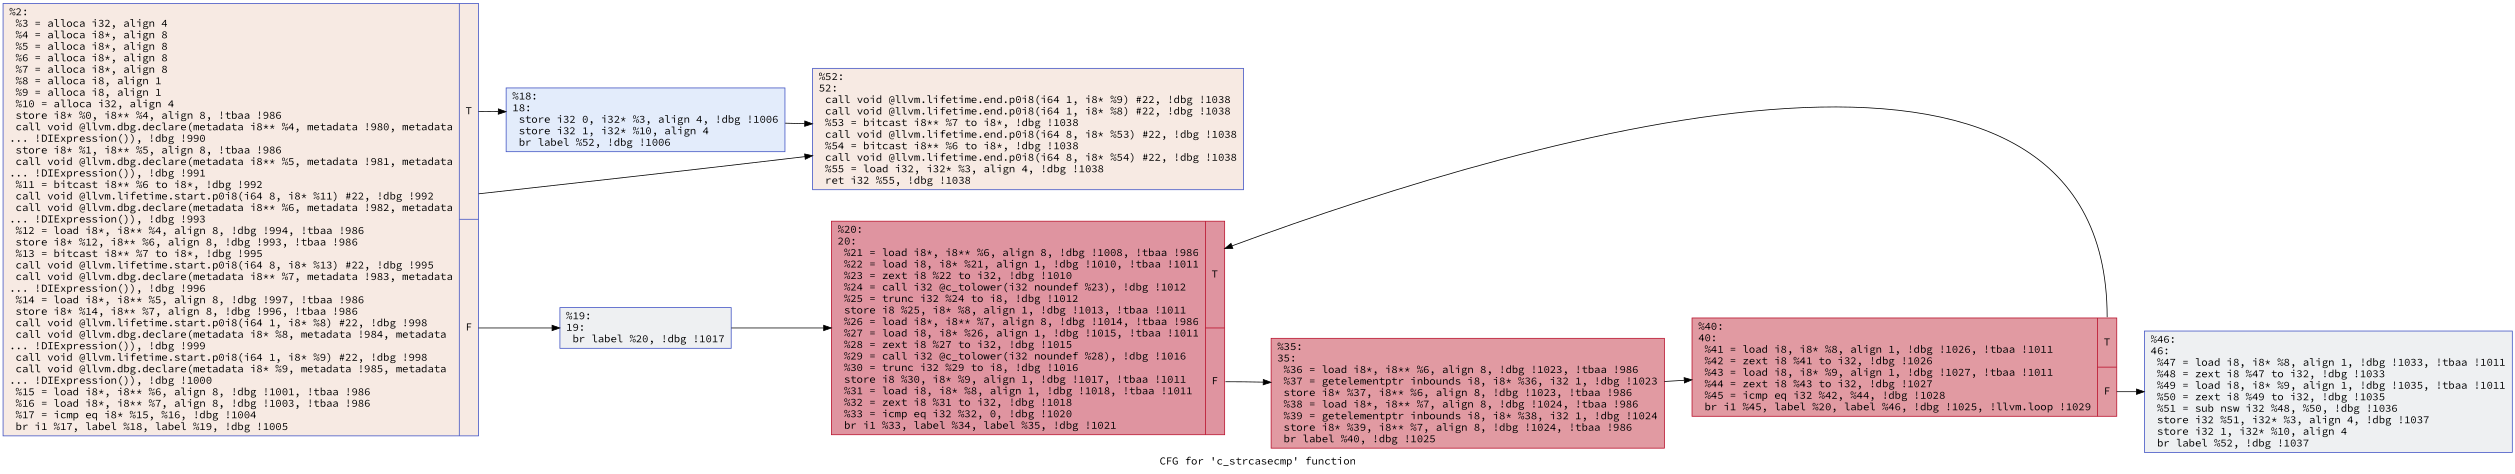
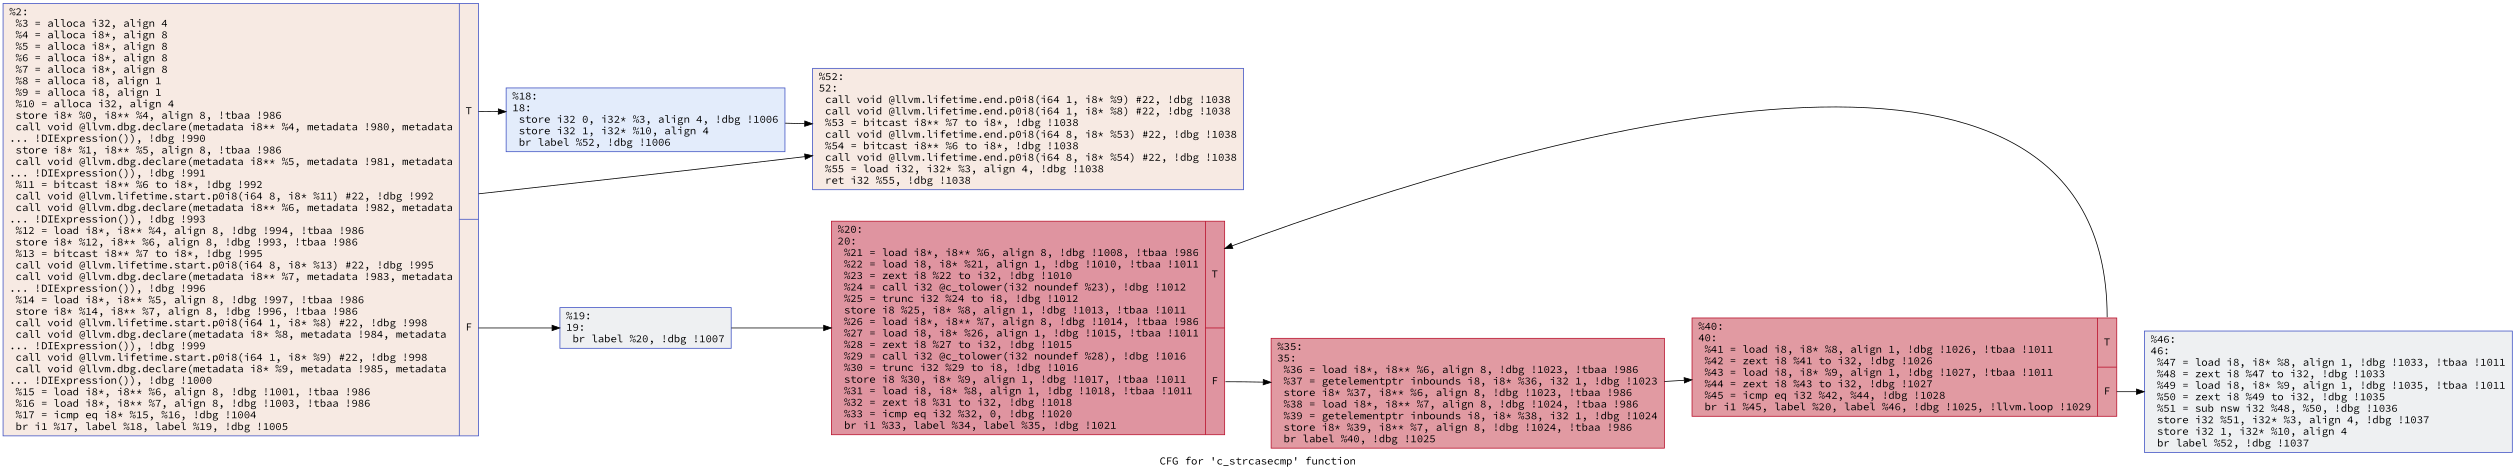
(646, 339) -> (646, 339)
